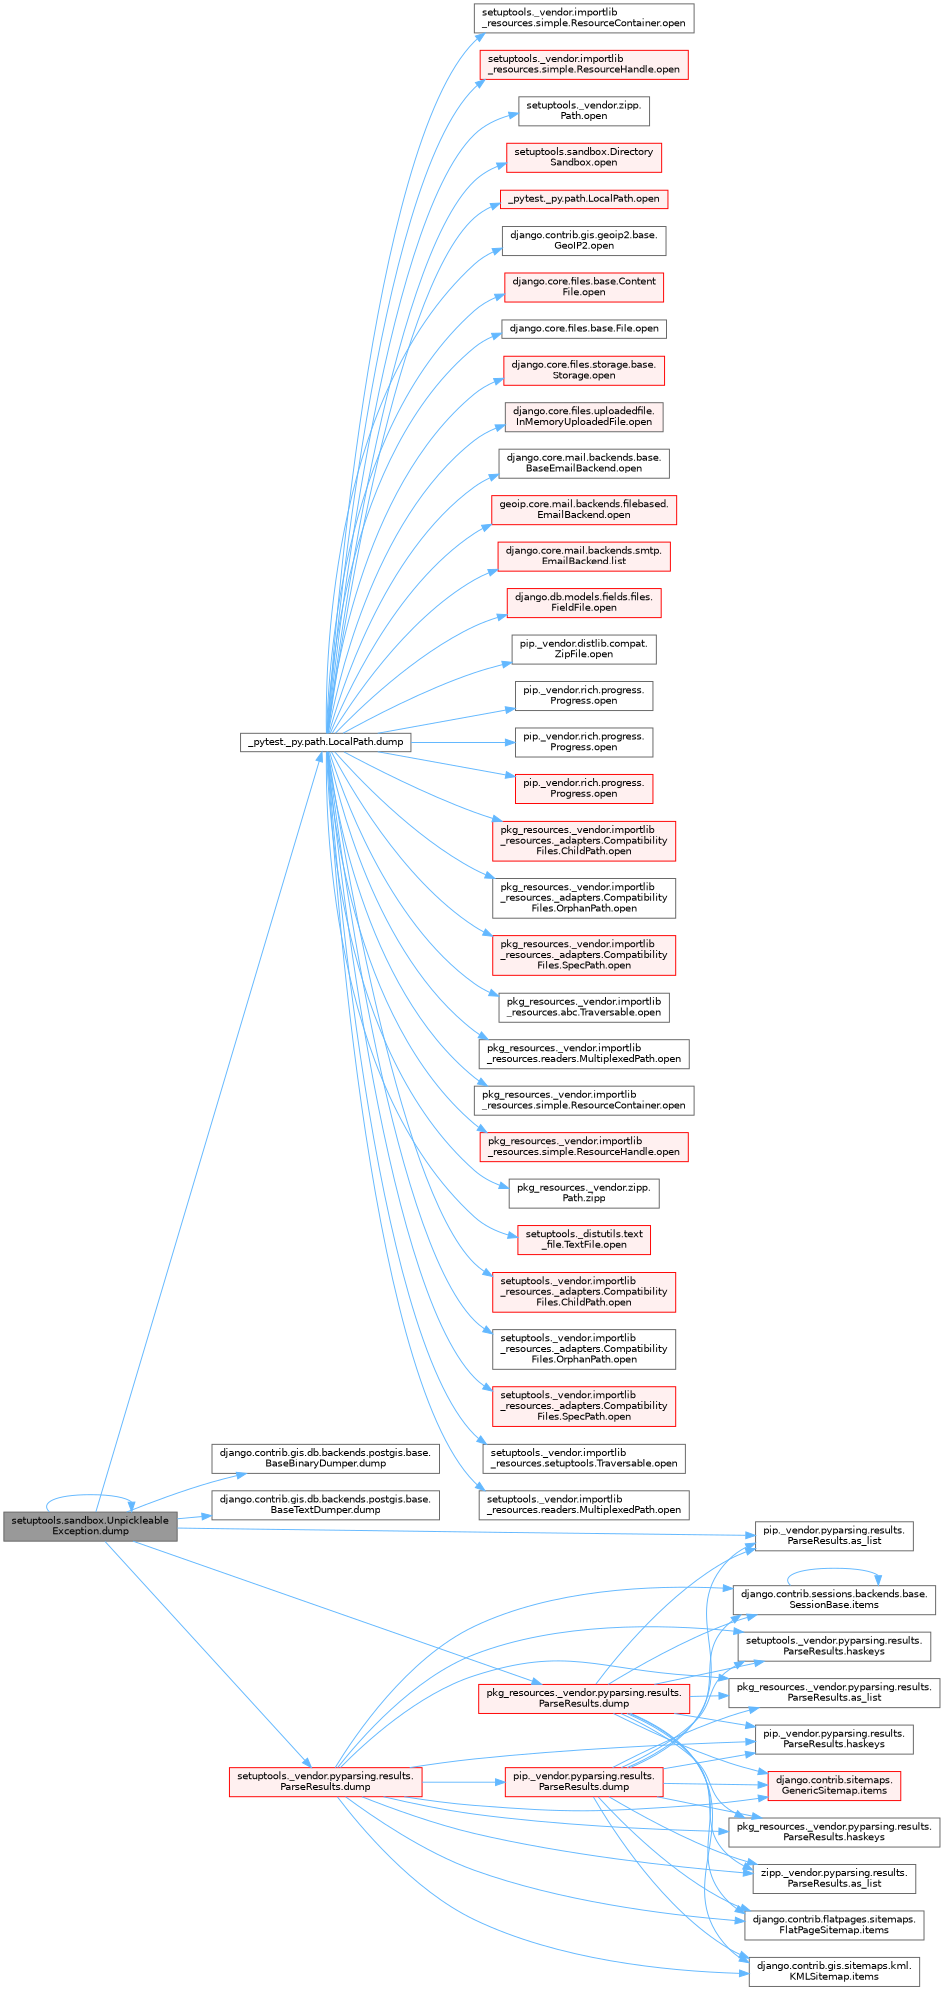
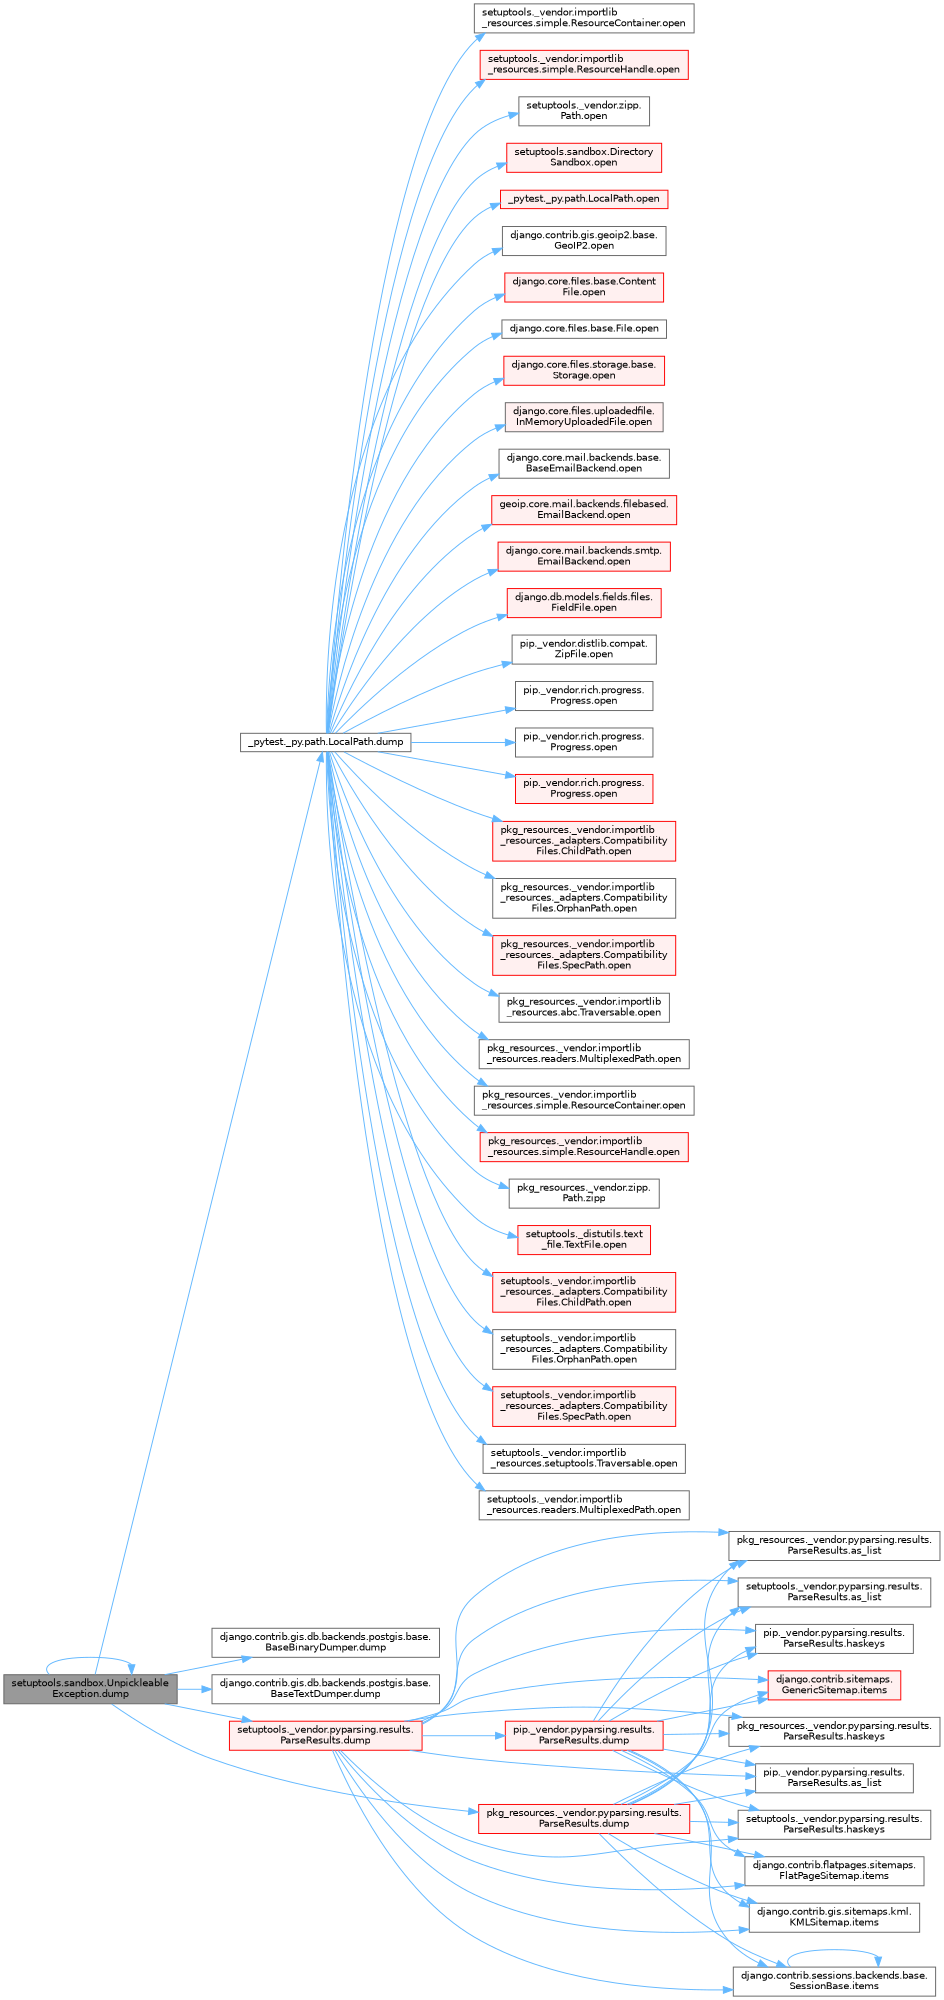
(584, 557) -> (584, 557)
(461, 1532) -> (577, 1768)
(834, 1879) -> (834, 1592)
